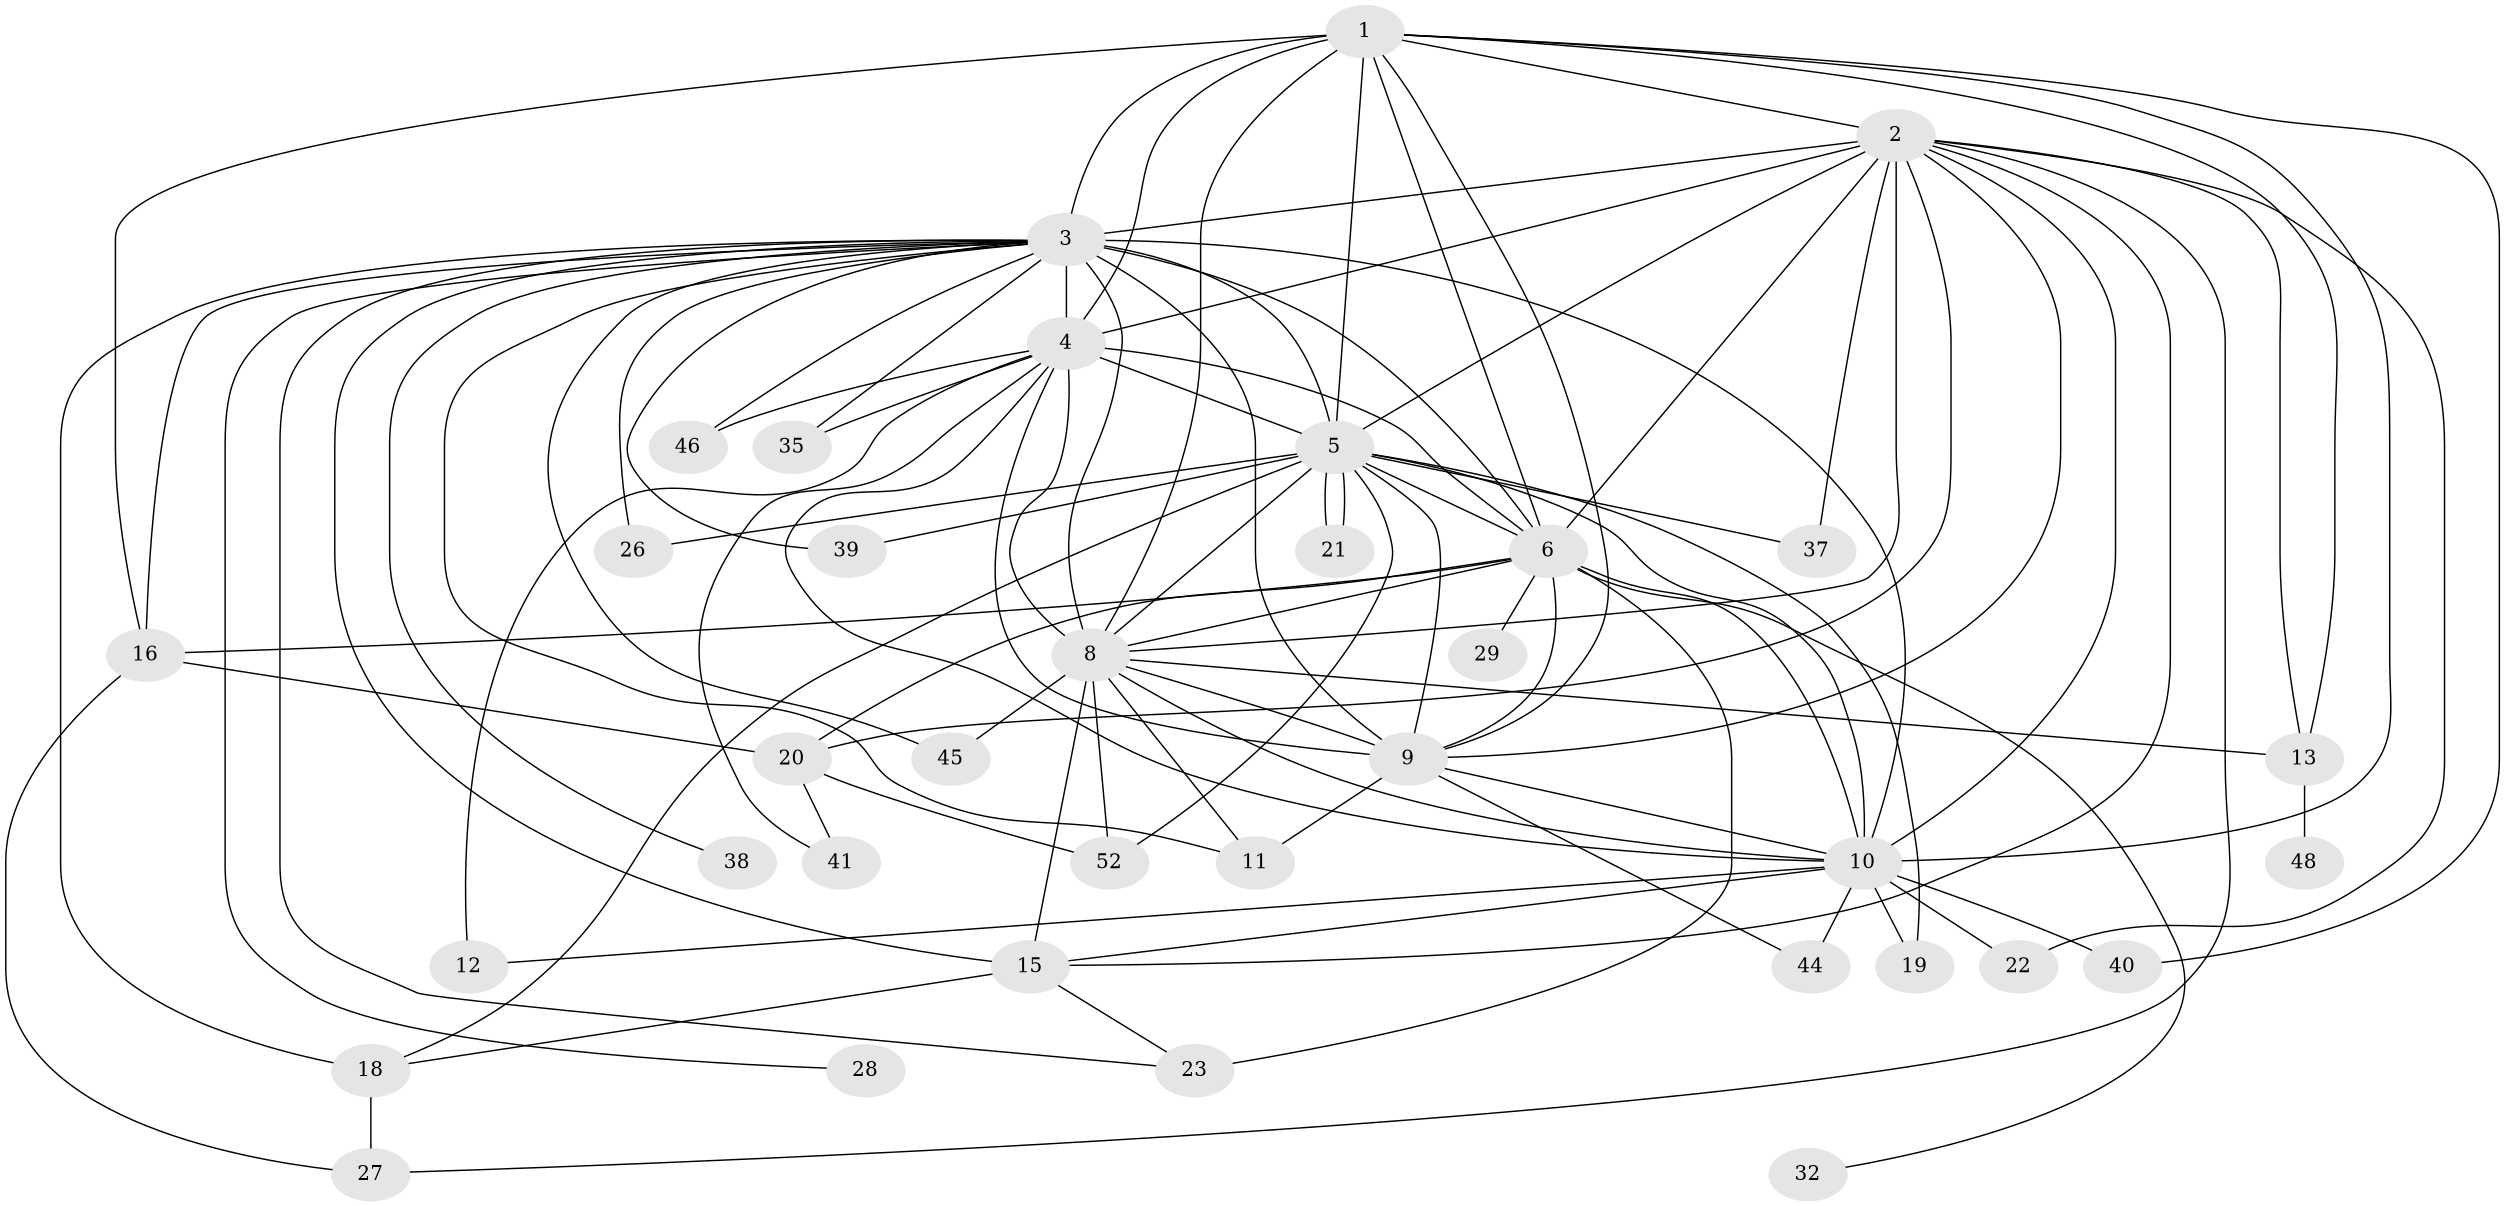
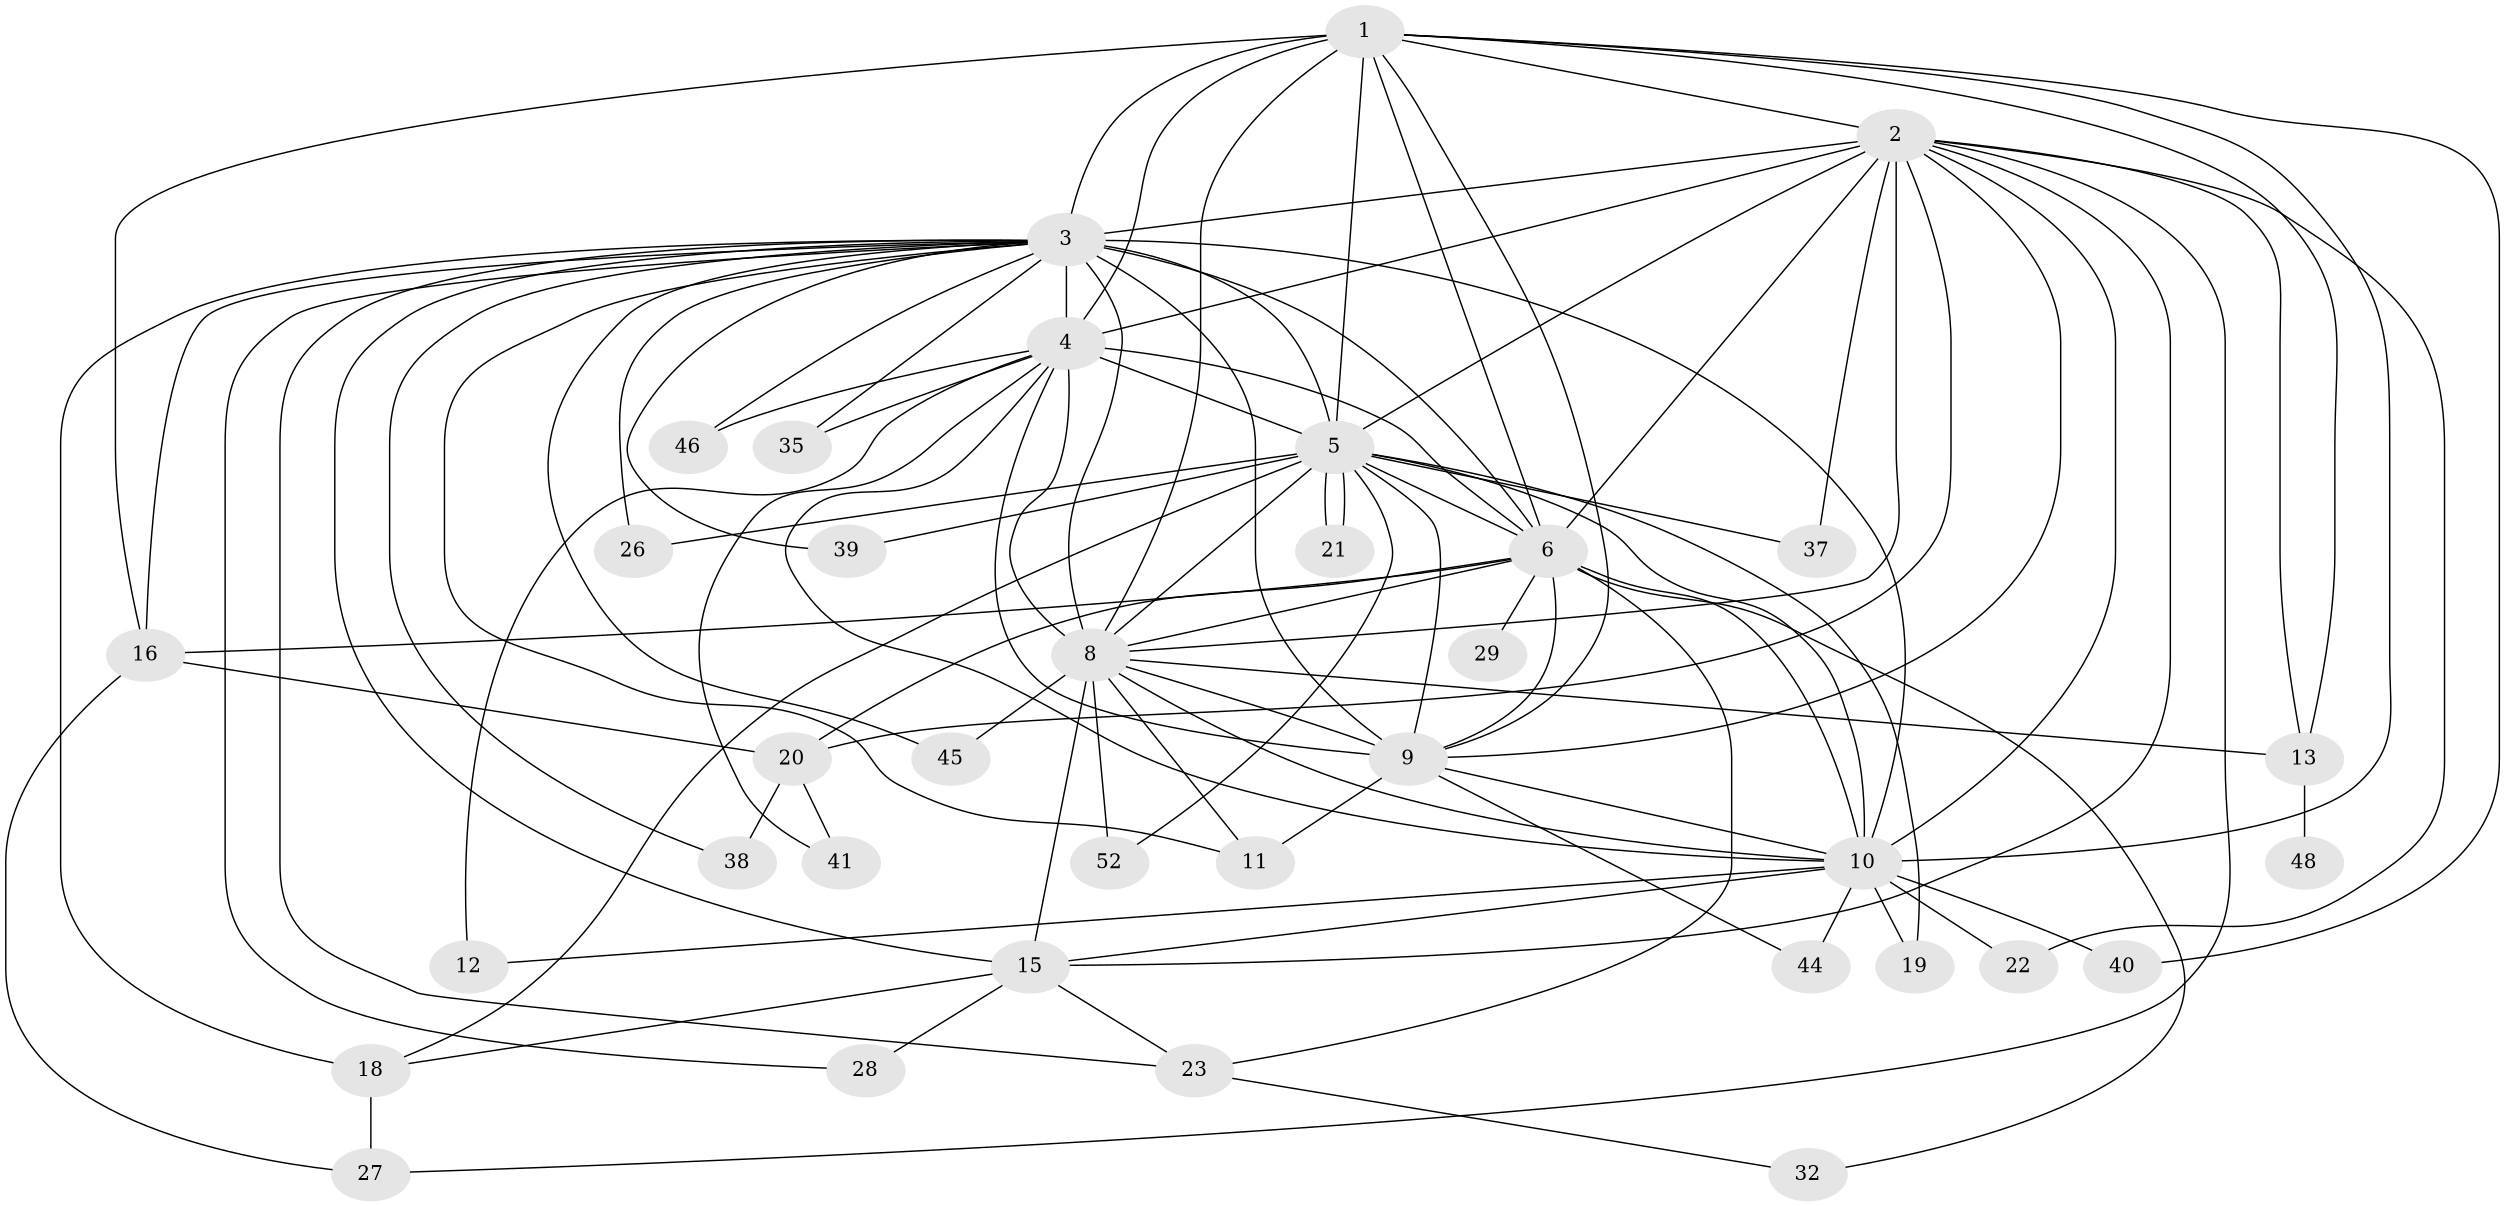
(948, 816) -> (768, 806)
none -> (948, 1019)
none -> (1502, 1123)
